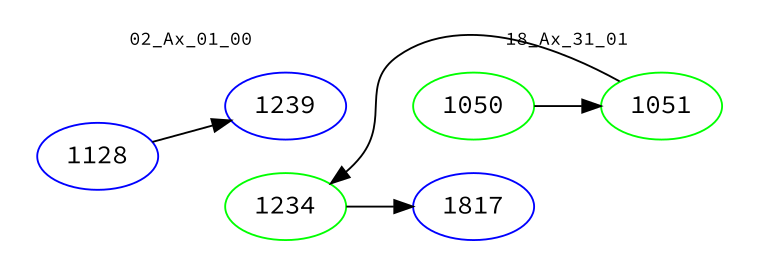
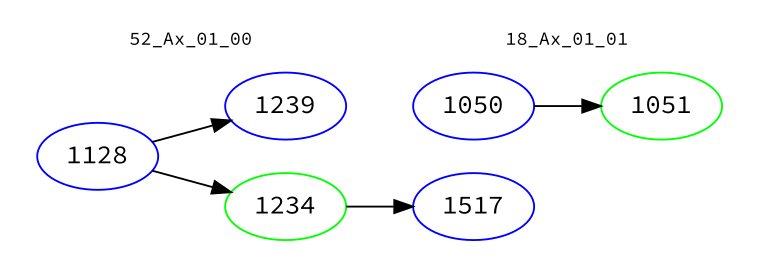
(445, 38) -> (183, 179)
(192, 40) -> (192, 40)
(568, 40) -> (568, 40)
(474, 106) -> (474, 106)
(474, 207) -> (474, 207)
